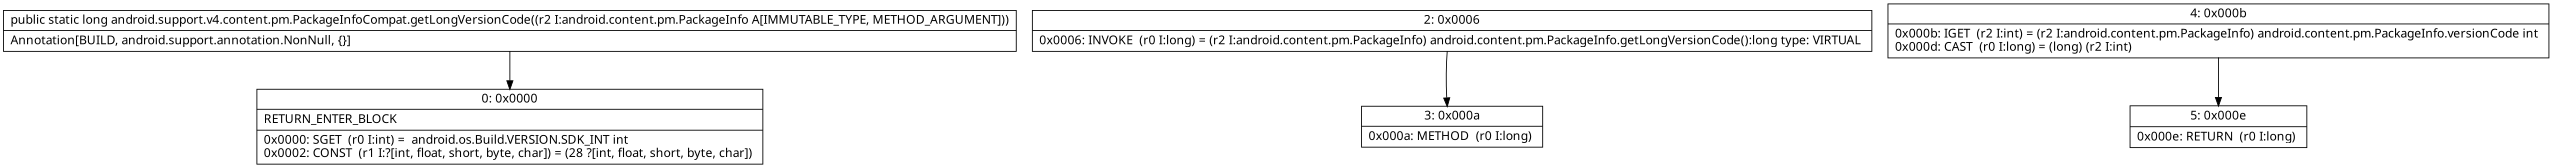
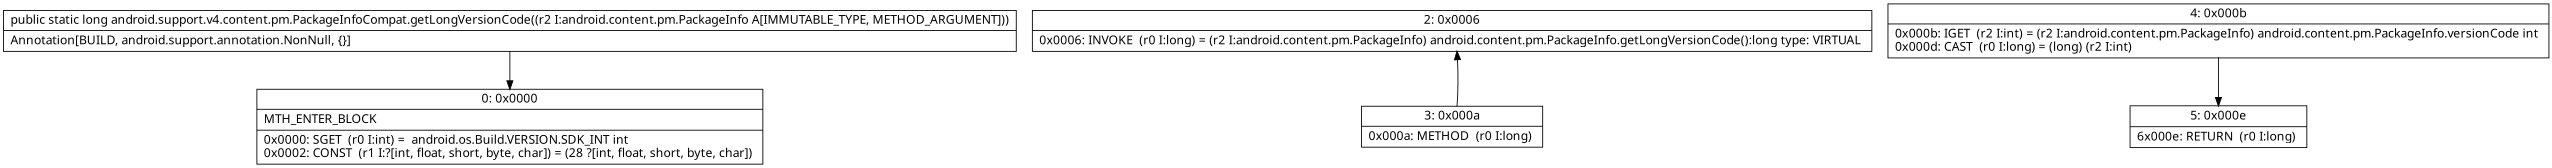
(1446, 74) -> (1458, 83)
(331, 119) -> (320, 119)
(2218, 137) -> (2218, 137)
